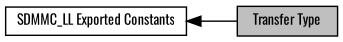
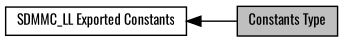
(287, 21) -> (287, 21)
